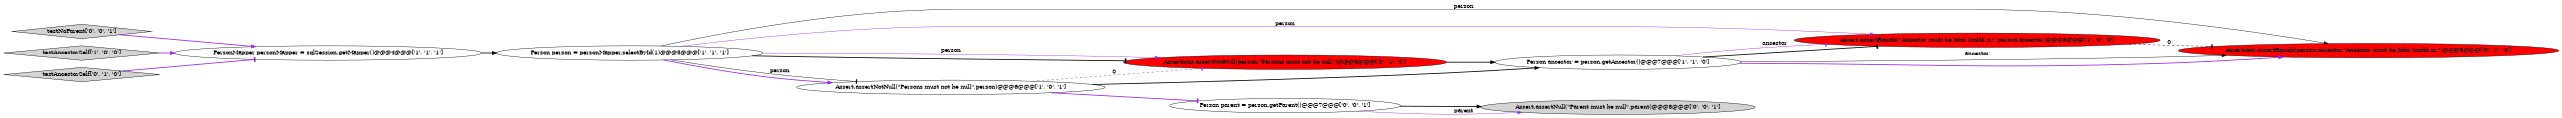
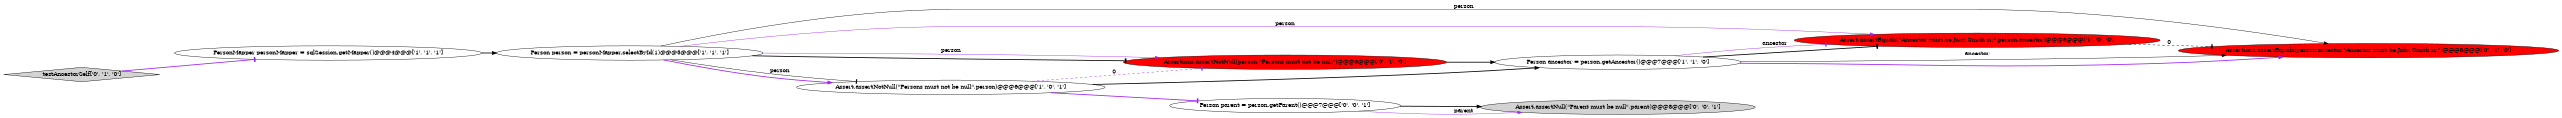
(82, 31) -> none
(82, 53) -> none
